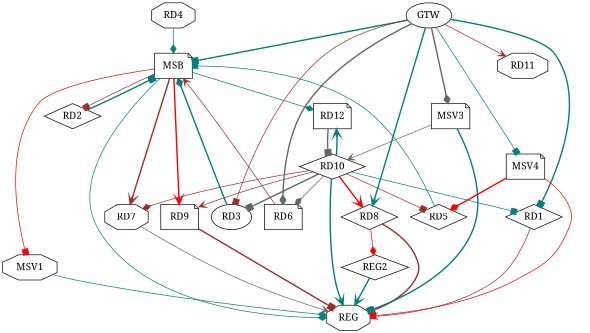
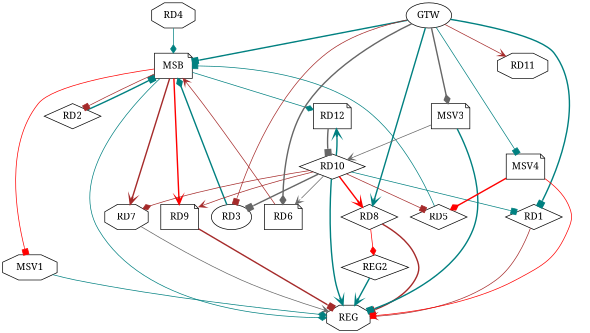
(312, 187) -> (312, 187)
